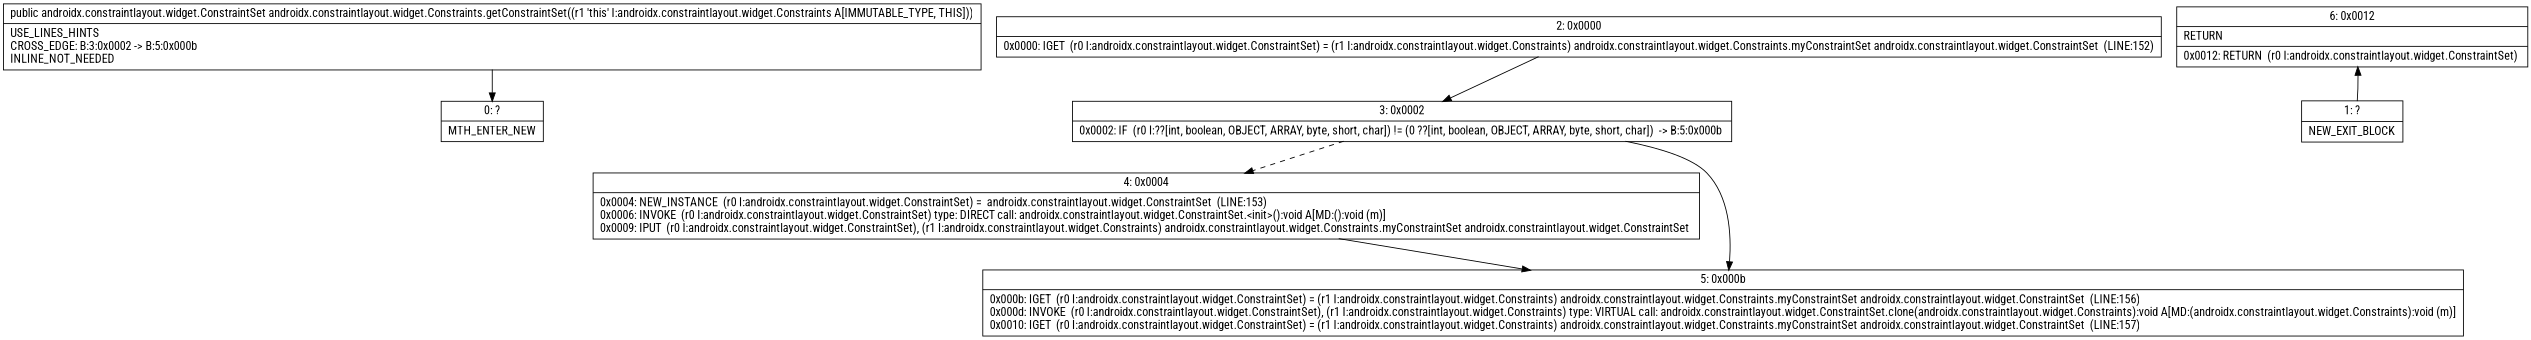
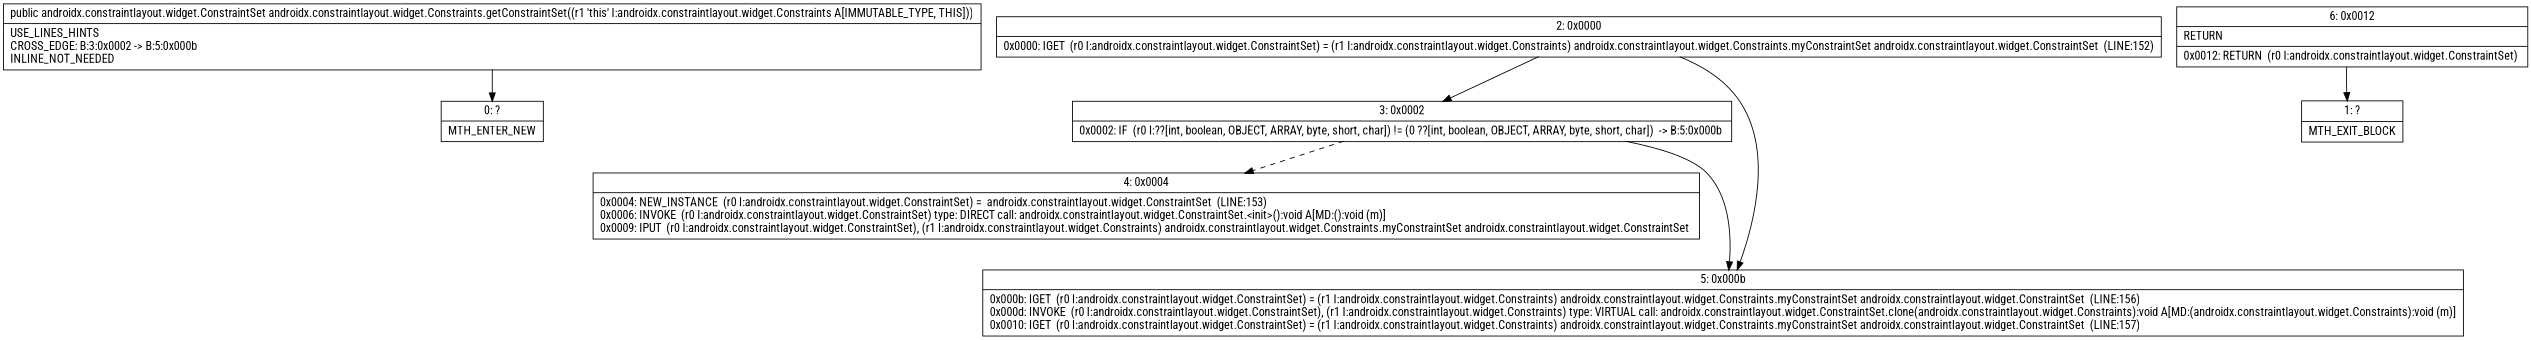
(2358, 88) -> (2346, 80)
(2352, 131) -> (2352, 131)
(1430, 254) -> (1756, 143)
